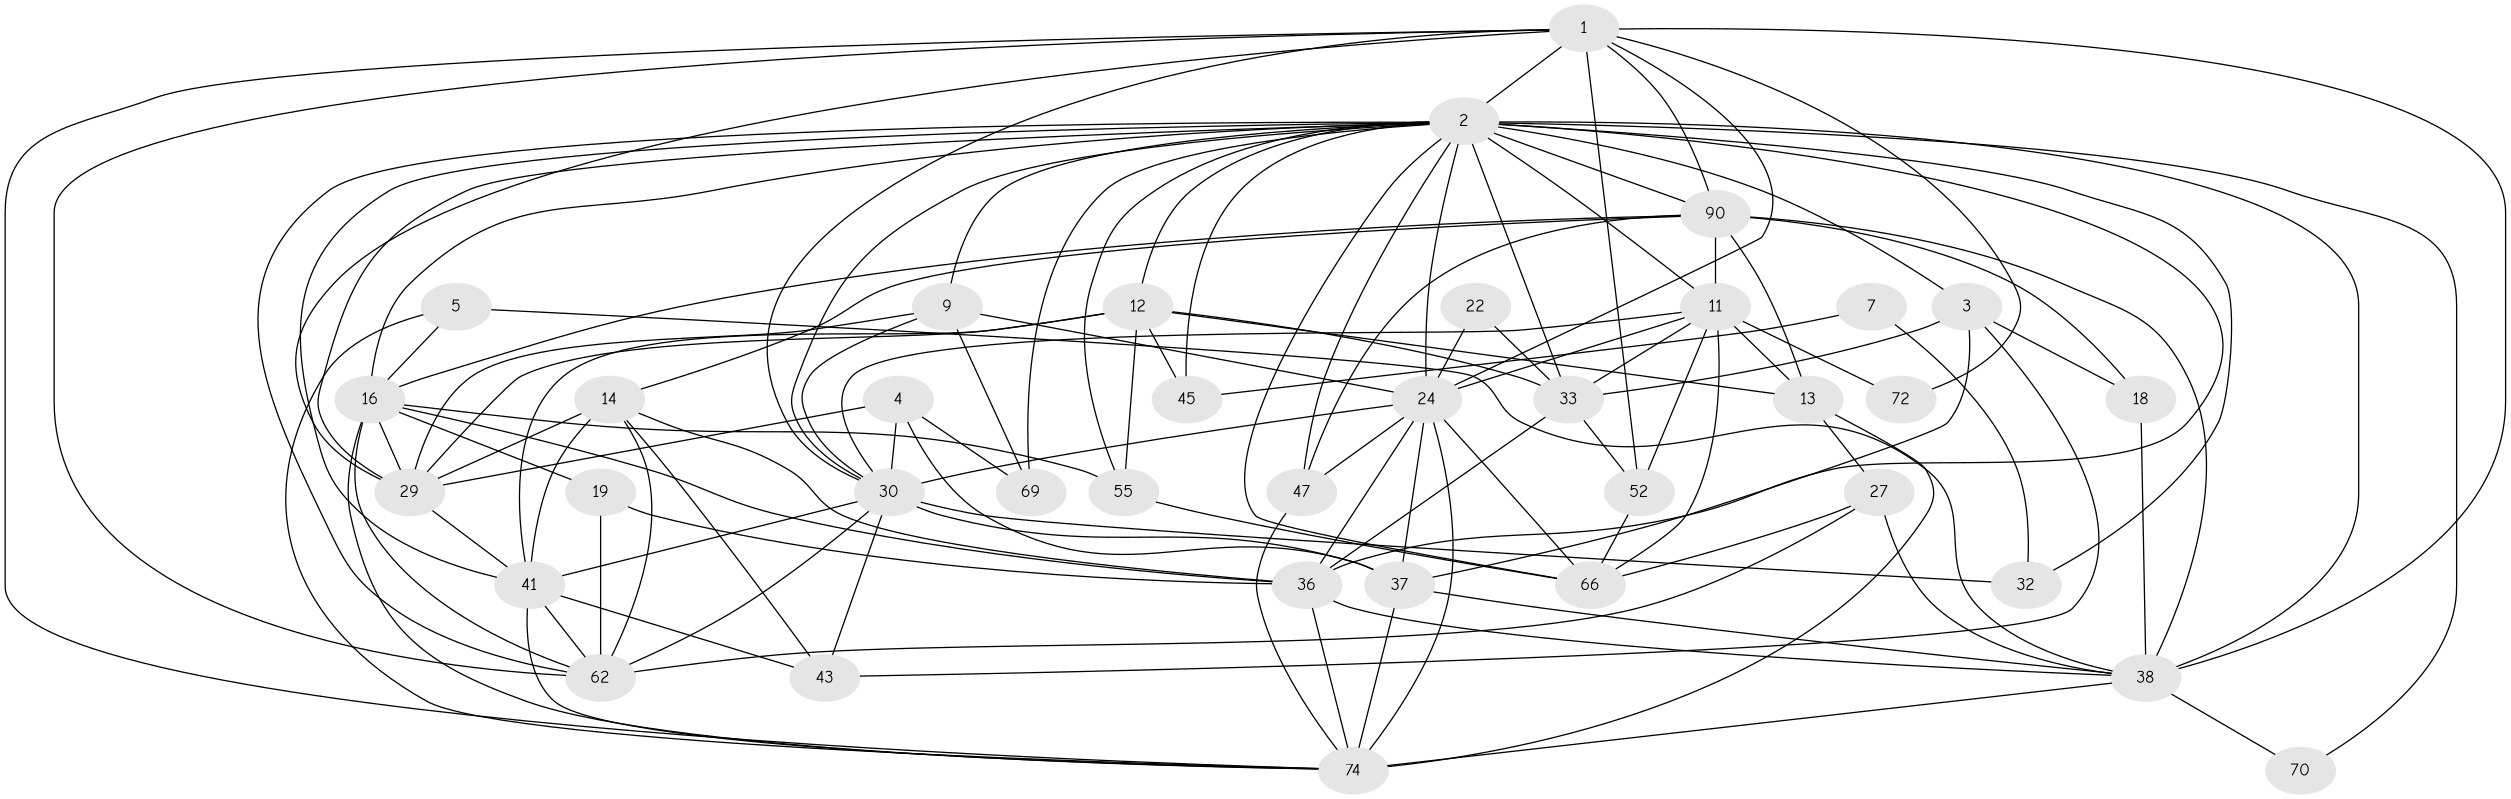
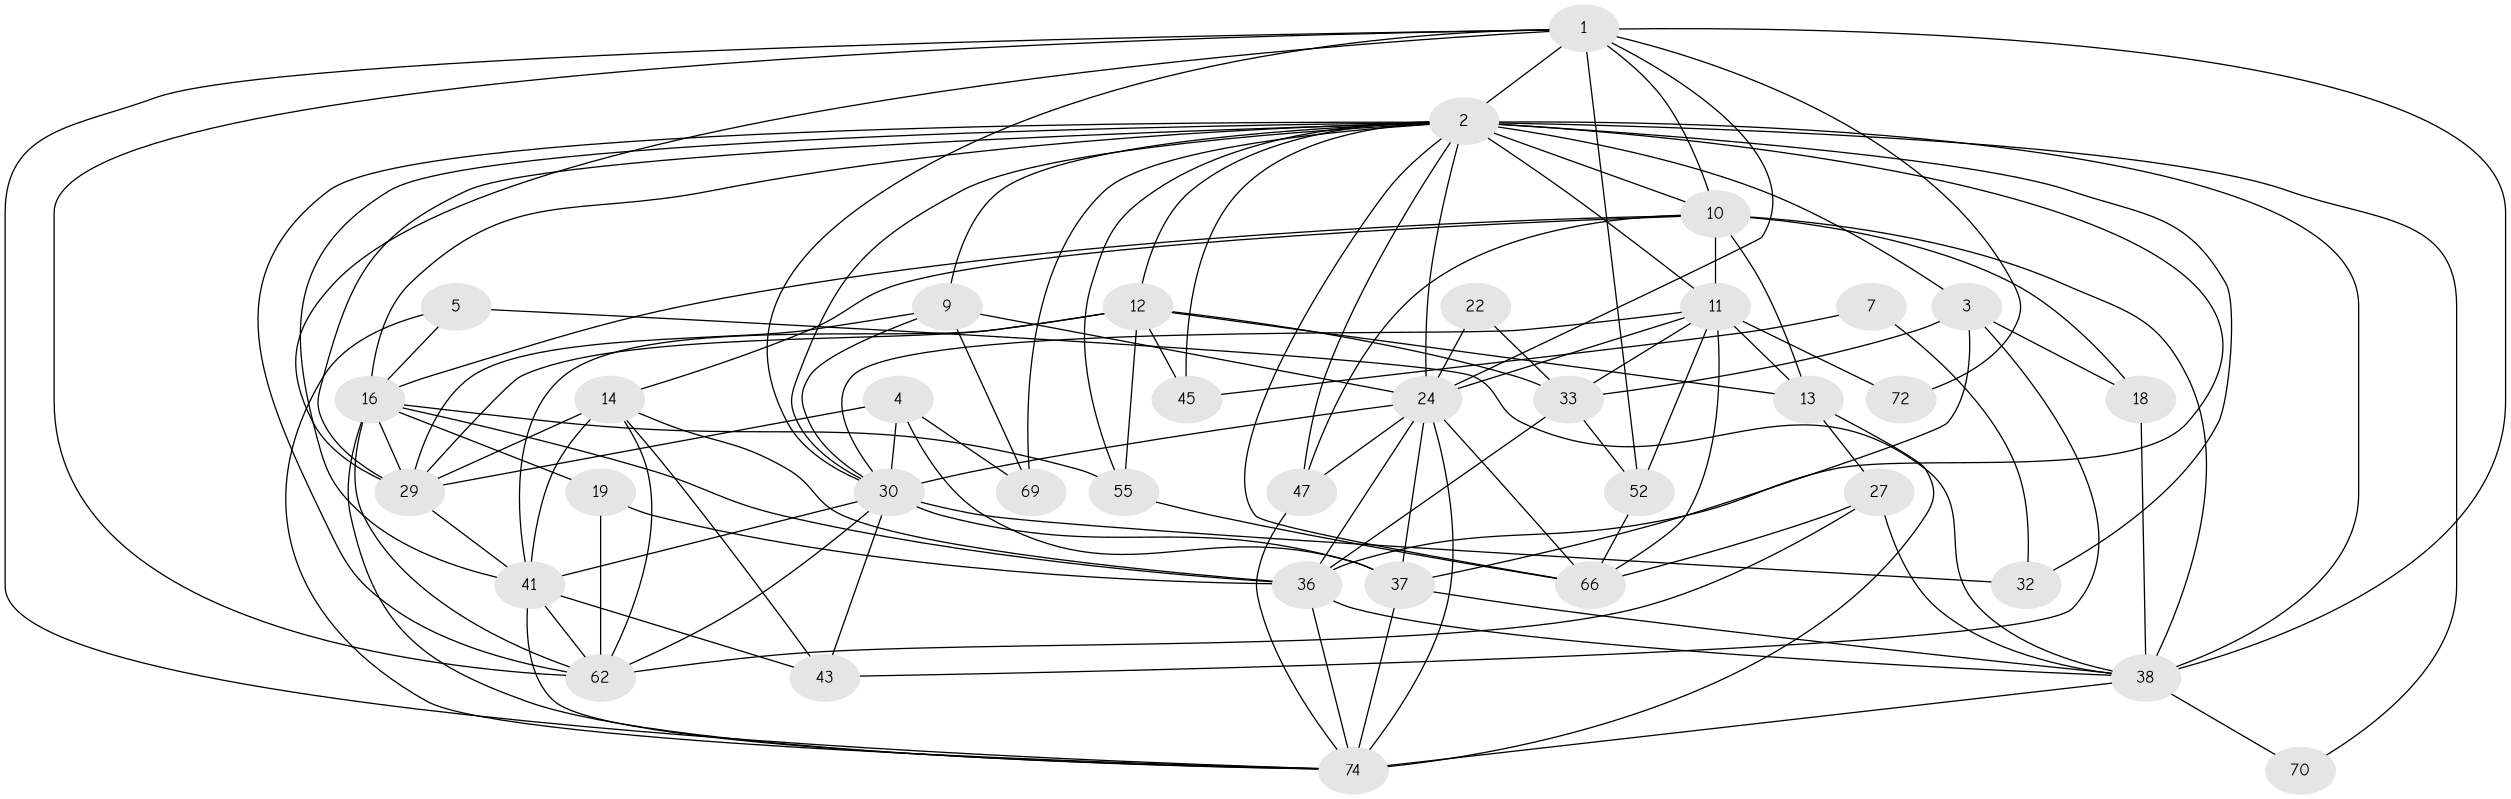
(1716, 214) -> (1716, 214)
(1516, 260) -> none
